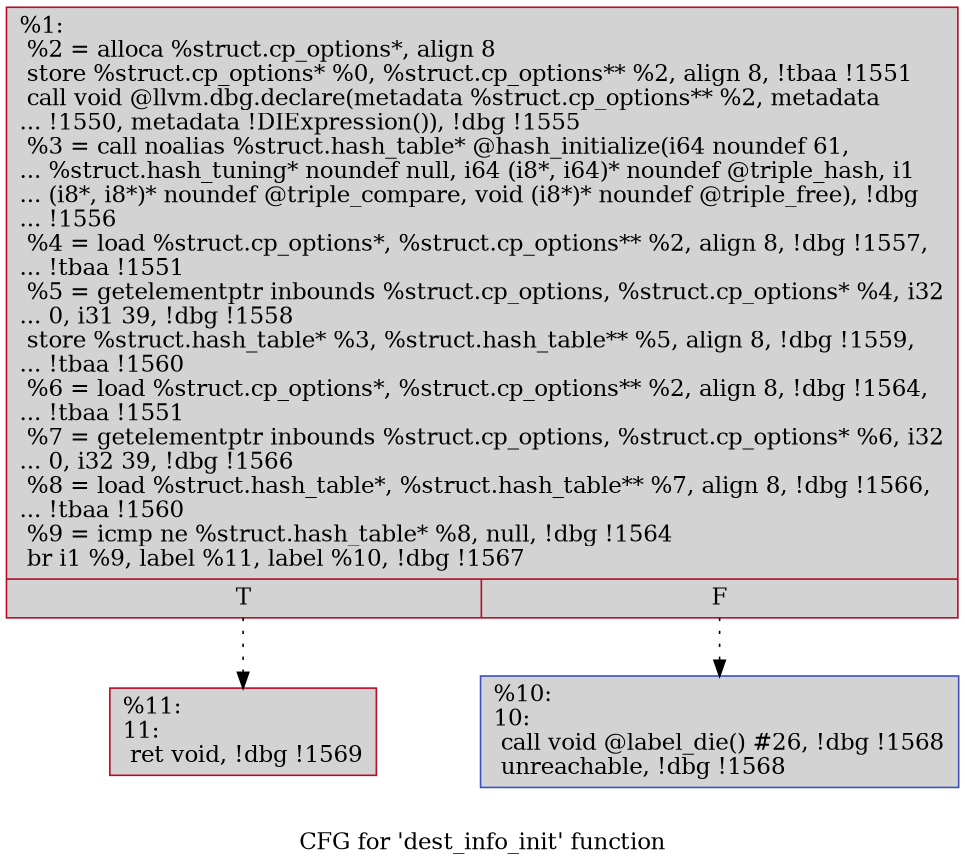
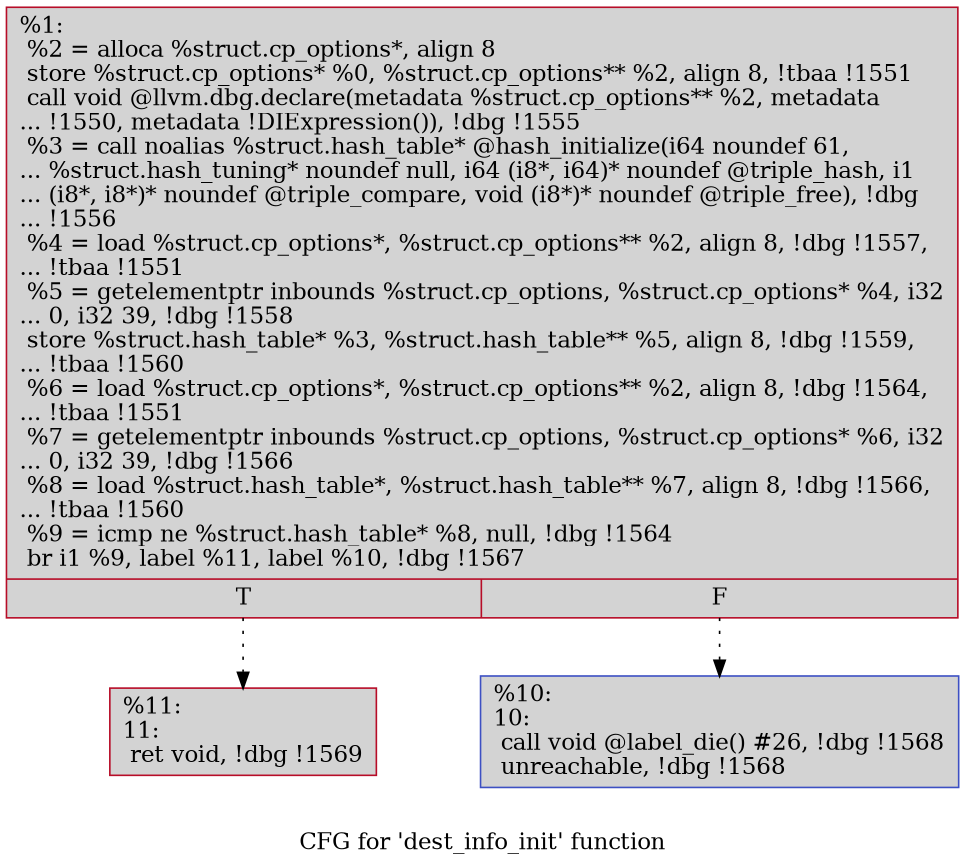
(157, 317) -> (157, 317)
